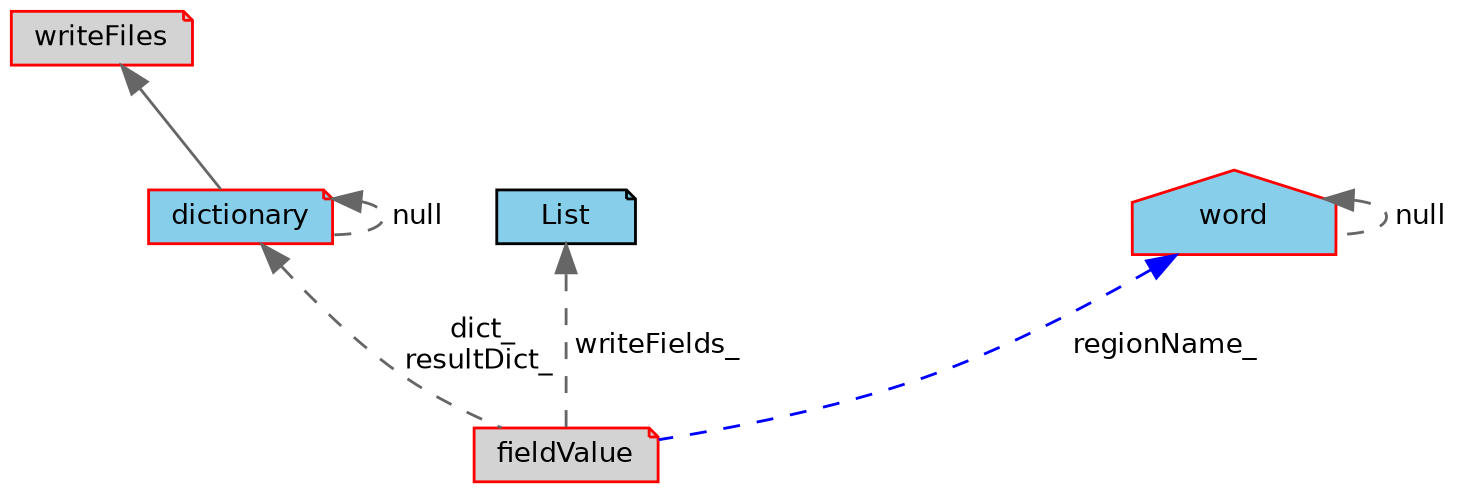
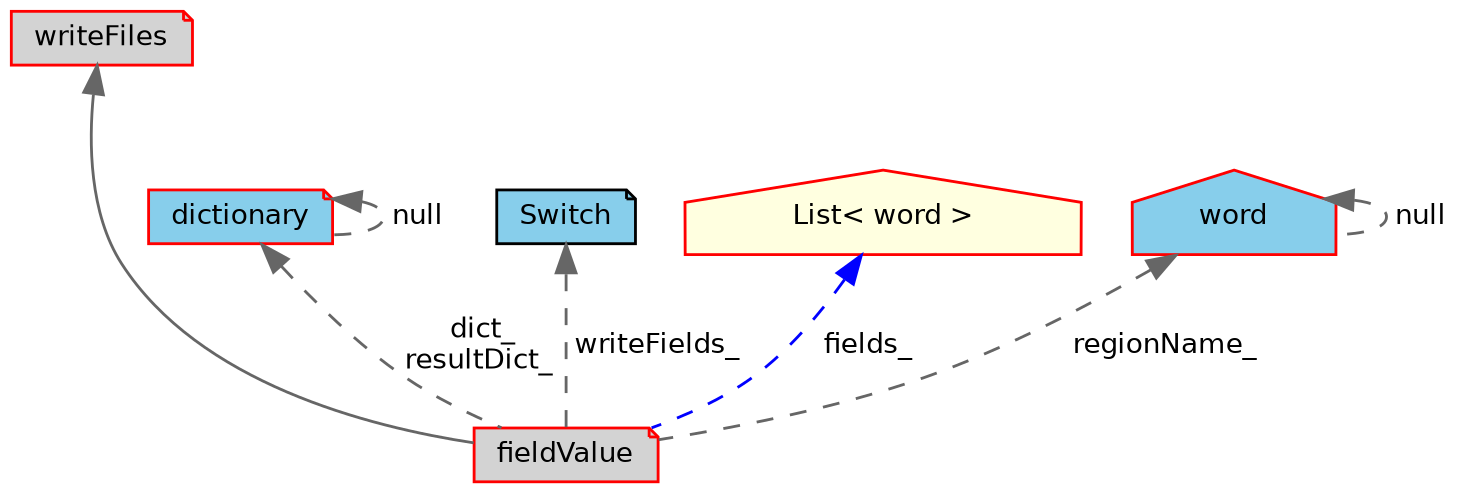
(180, 139) -> (203, 345)
(566, 217) -> (566, 217)
none -> (883, 217)
(914, 381) -> (914, 381)
